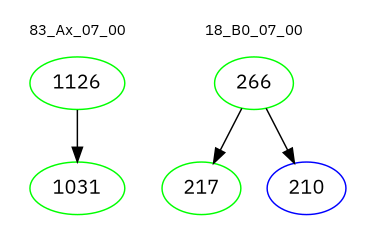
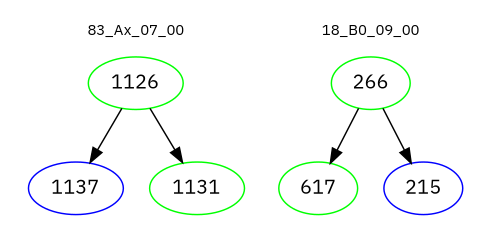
(254, 31) -> (371, 31)
none -> (76, 188)
(77, 188) -> (197, 188)
(201, 188) -> (318, 188)
(307, 188) -> (423, 188)
